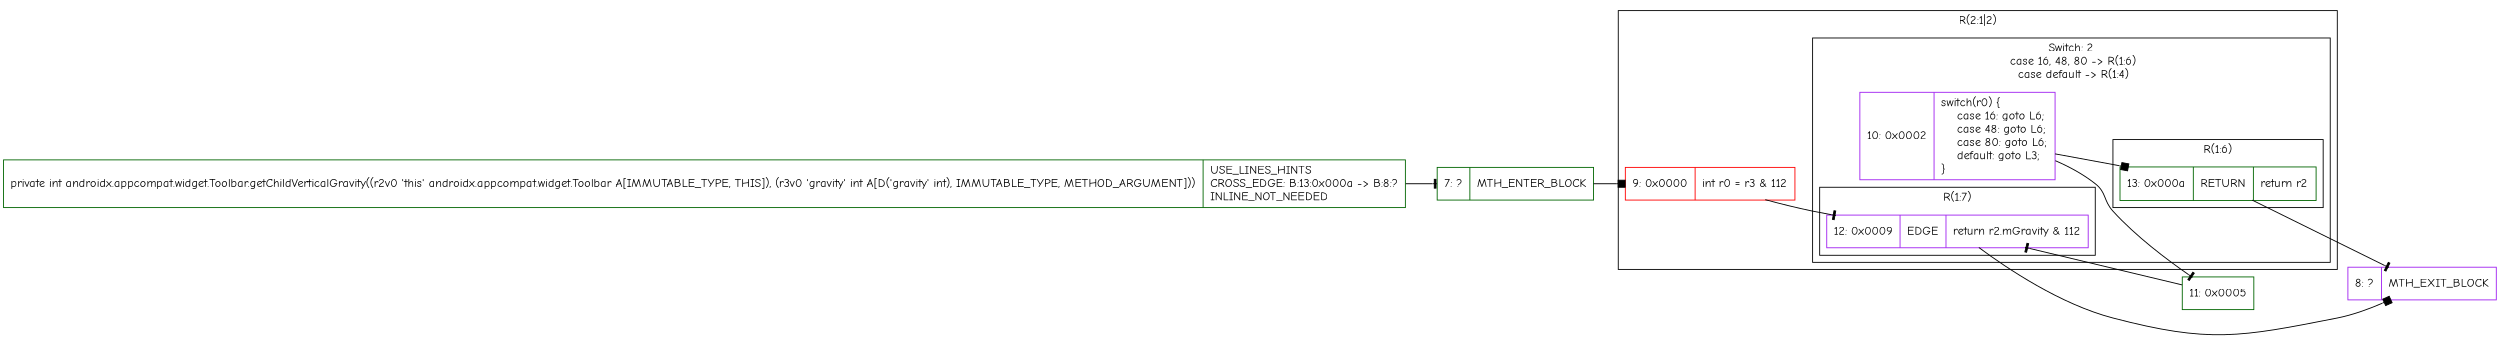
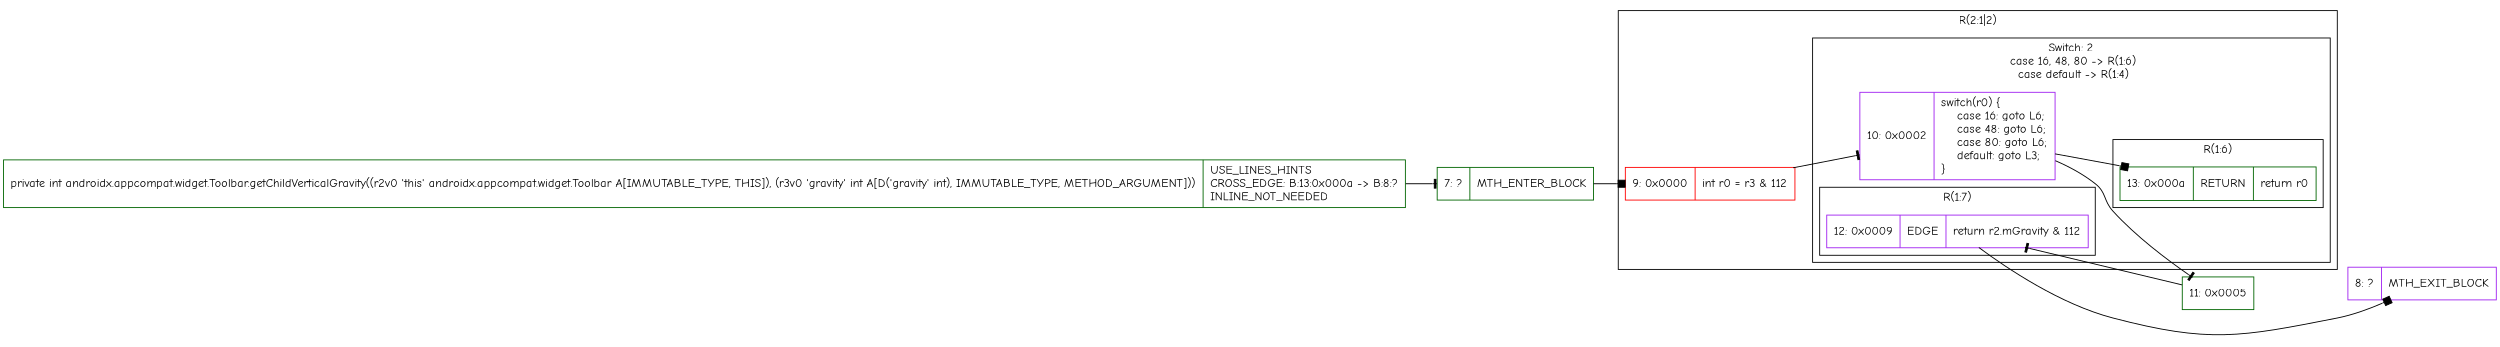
(2284, 183) -> (2285, 183)
(1798, 208) -> (1824, 162)
(2318, 233) -> none
